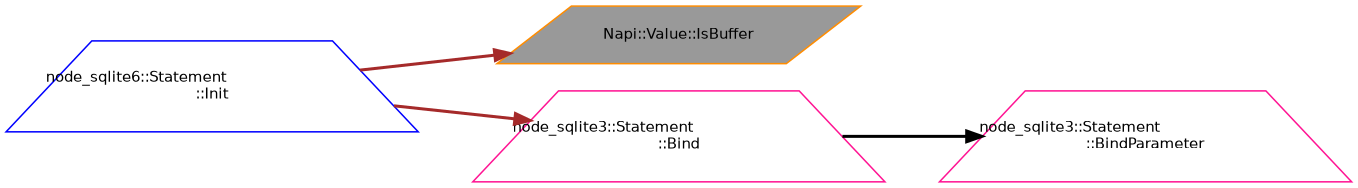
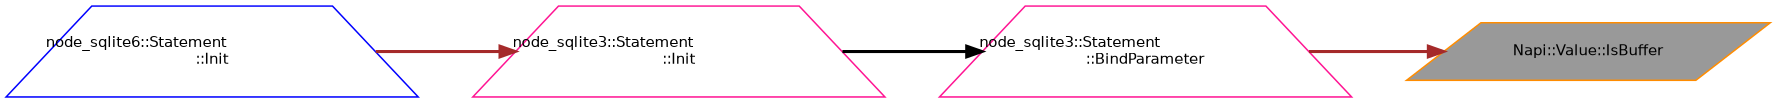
(427, 63) -> (1369, 52)
(679, 136) -> (679, 52)
